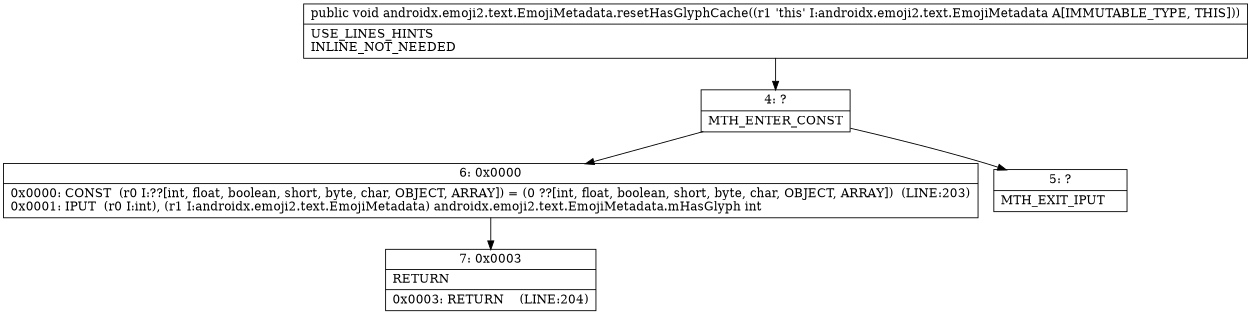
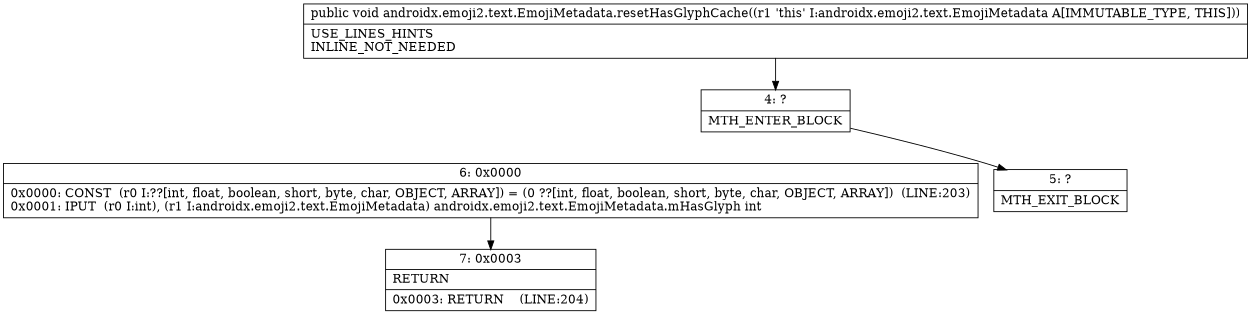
(776, 121) -> (776, 121)
(649, 147) -> none
(1053, 201) -> (1060, 201)
